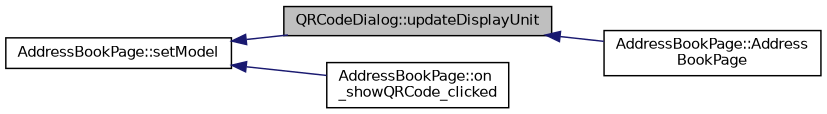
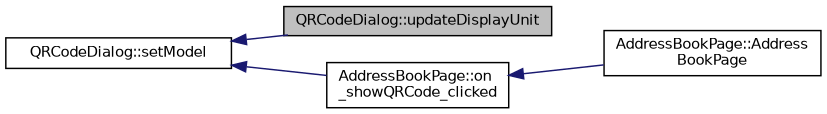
(582, 39) -> (564, 69)
(119, 53) -> (119, 53)
